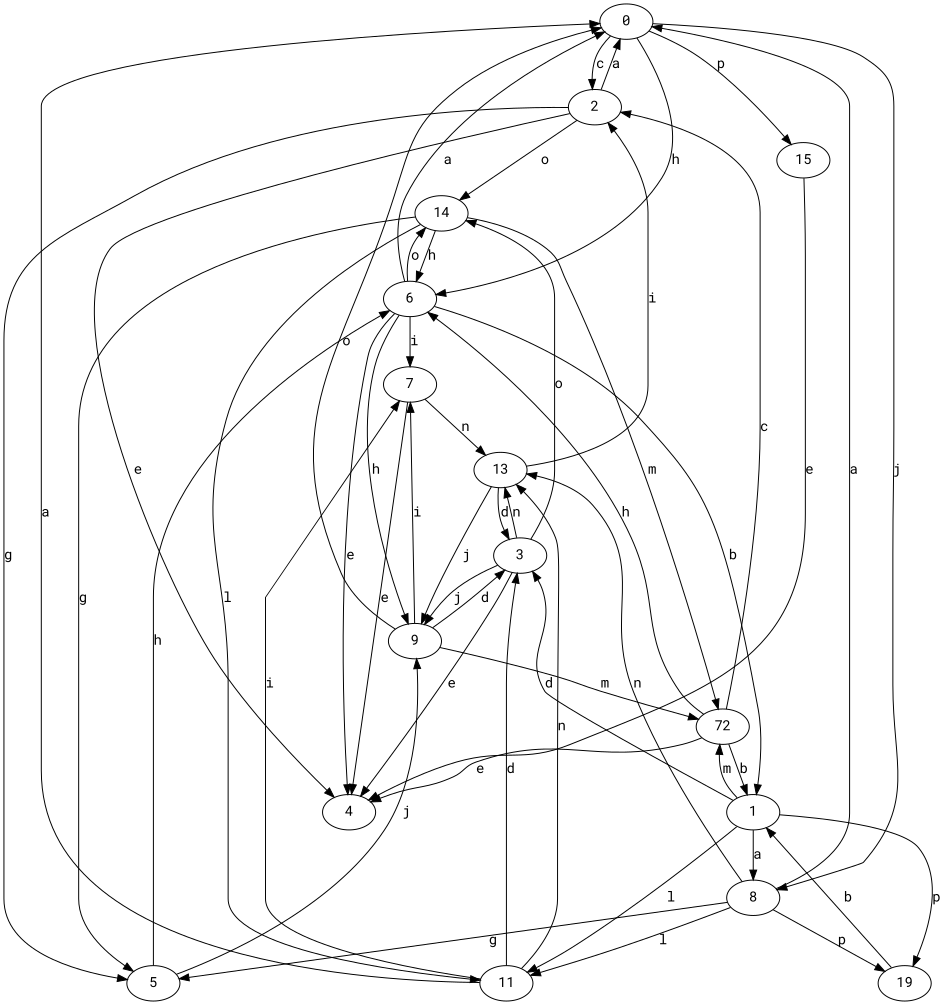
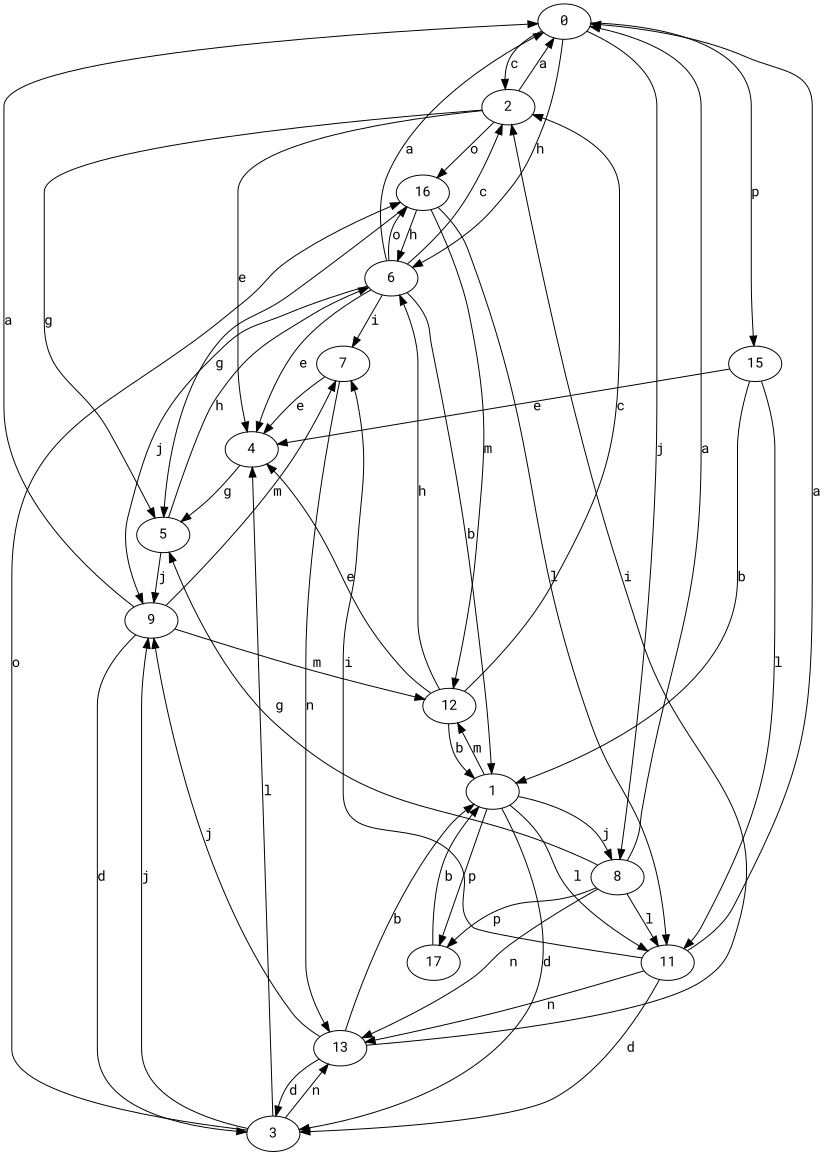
none -> (462, 205)
(442, 213) -> (423, 193)
(347, 342) -> (8, 321)
(376, 470) -> (160, 449)
none -> (216, 492)
(417, 513) -> (278, 492)
none -> (724, 632)
none -> (774, 669)
(452, 684) -> (268, 792)
(723, 727) -> (449, 706)
(758, 855) -> (606, 834)
none -> (393, 914)
(905, 983) -> (434, 963)
